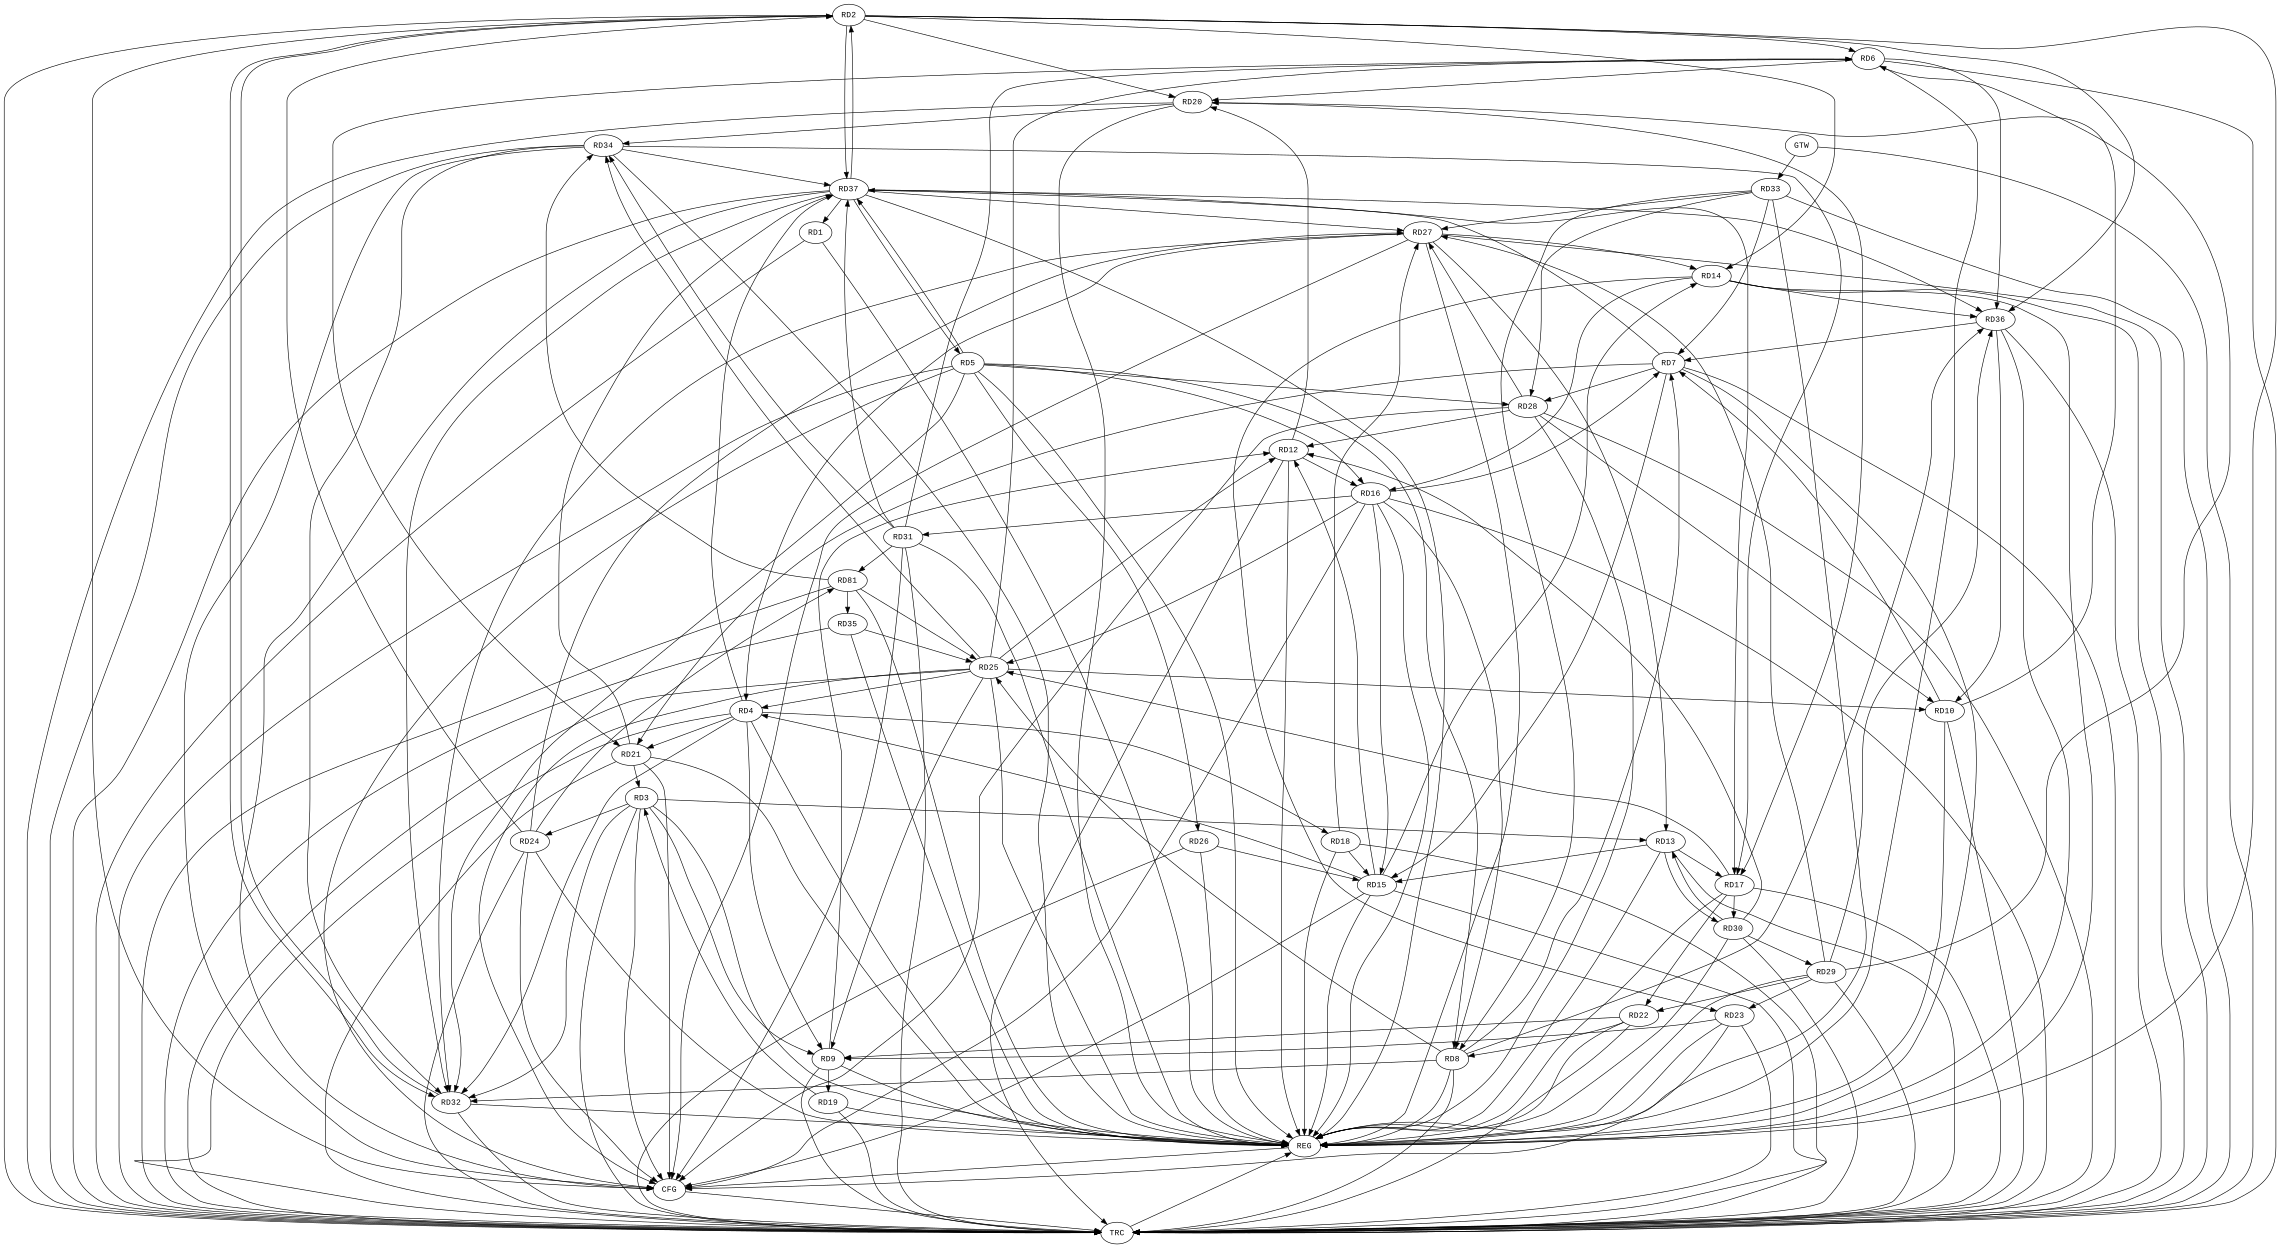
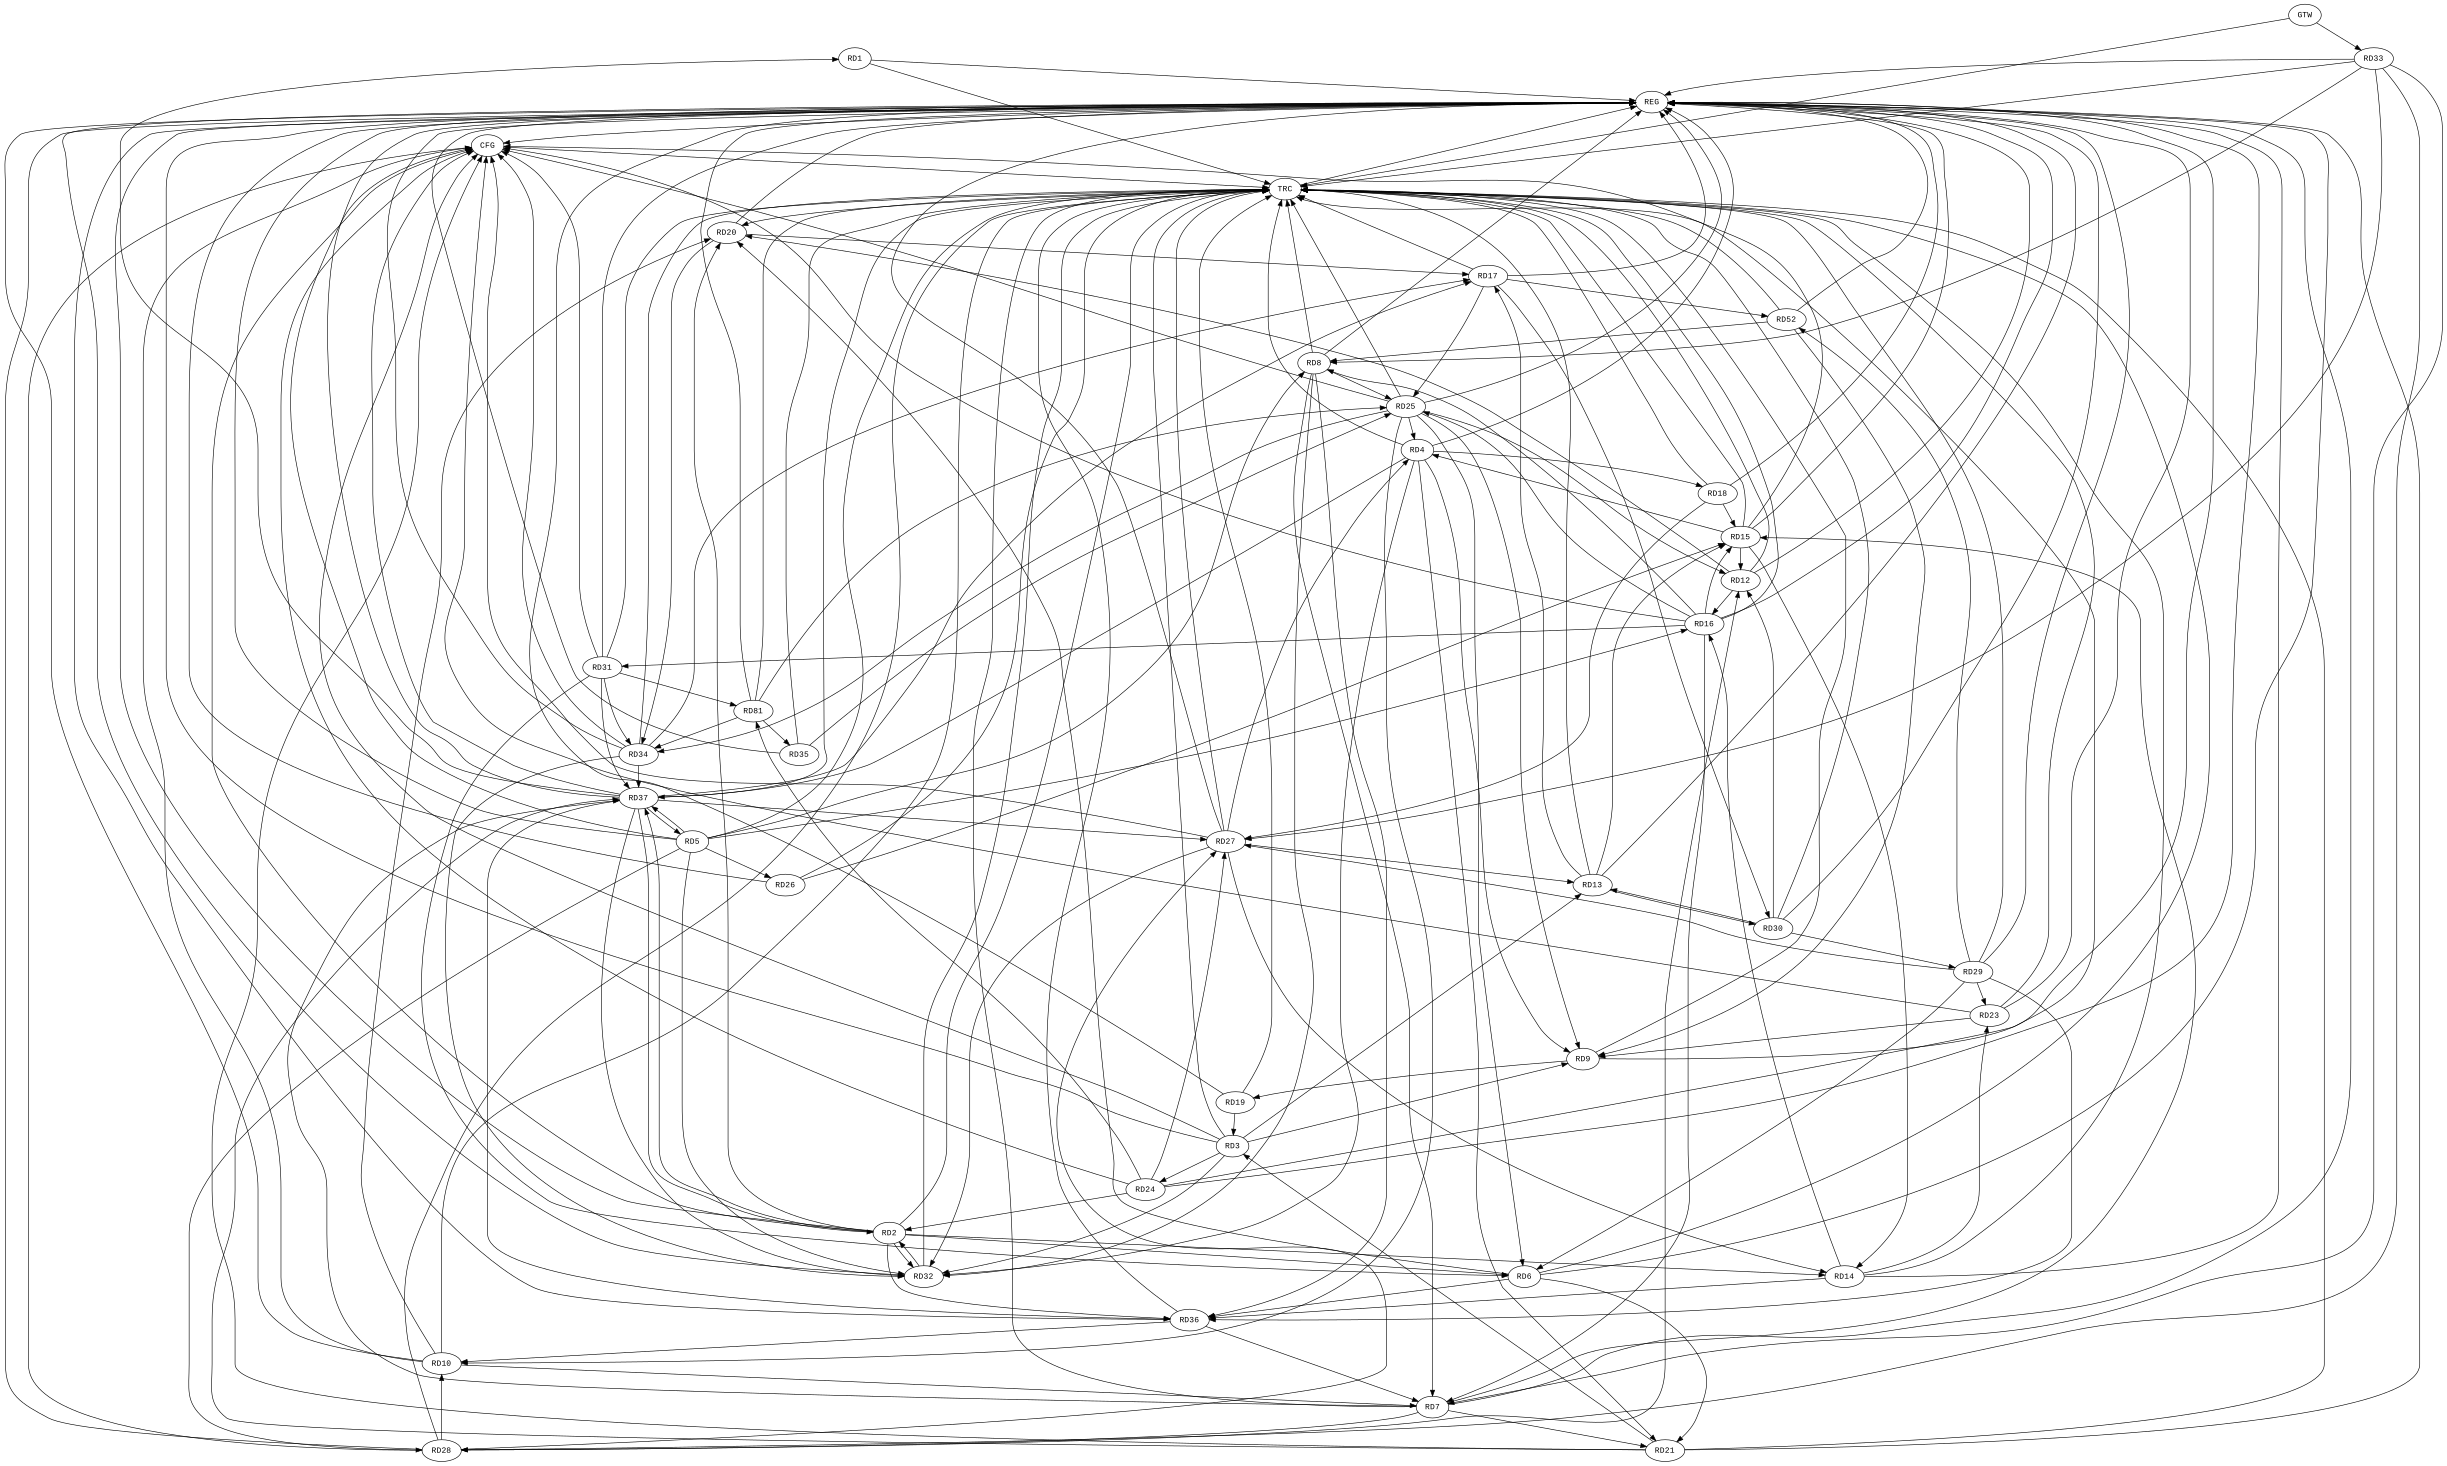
(819, 601) -> none
none -> (149, 713)
(43, 751) -> (1008, 199)
(1639, 1016) -> (1787, 320)
